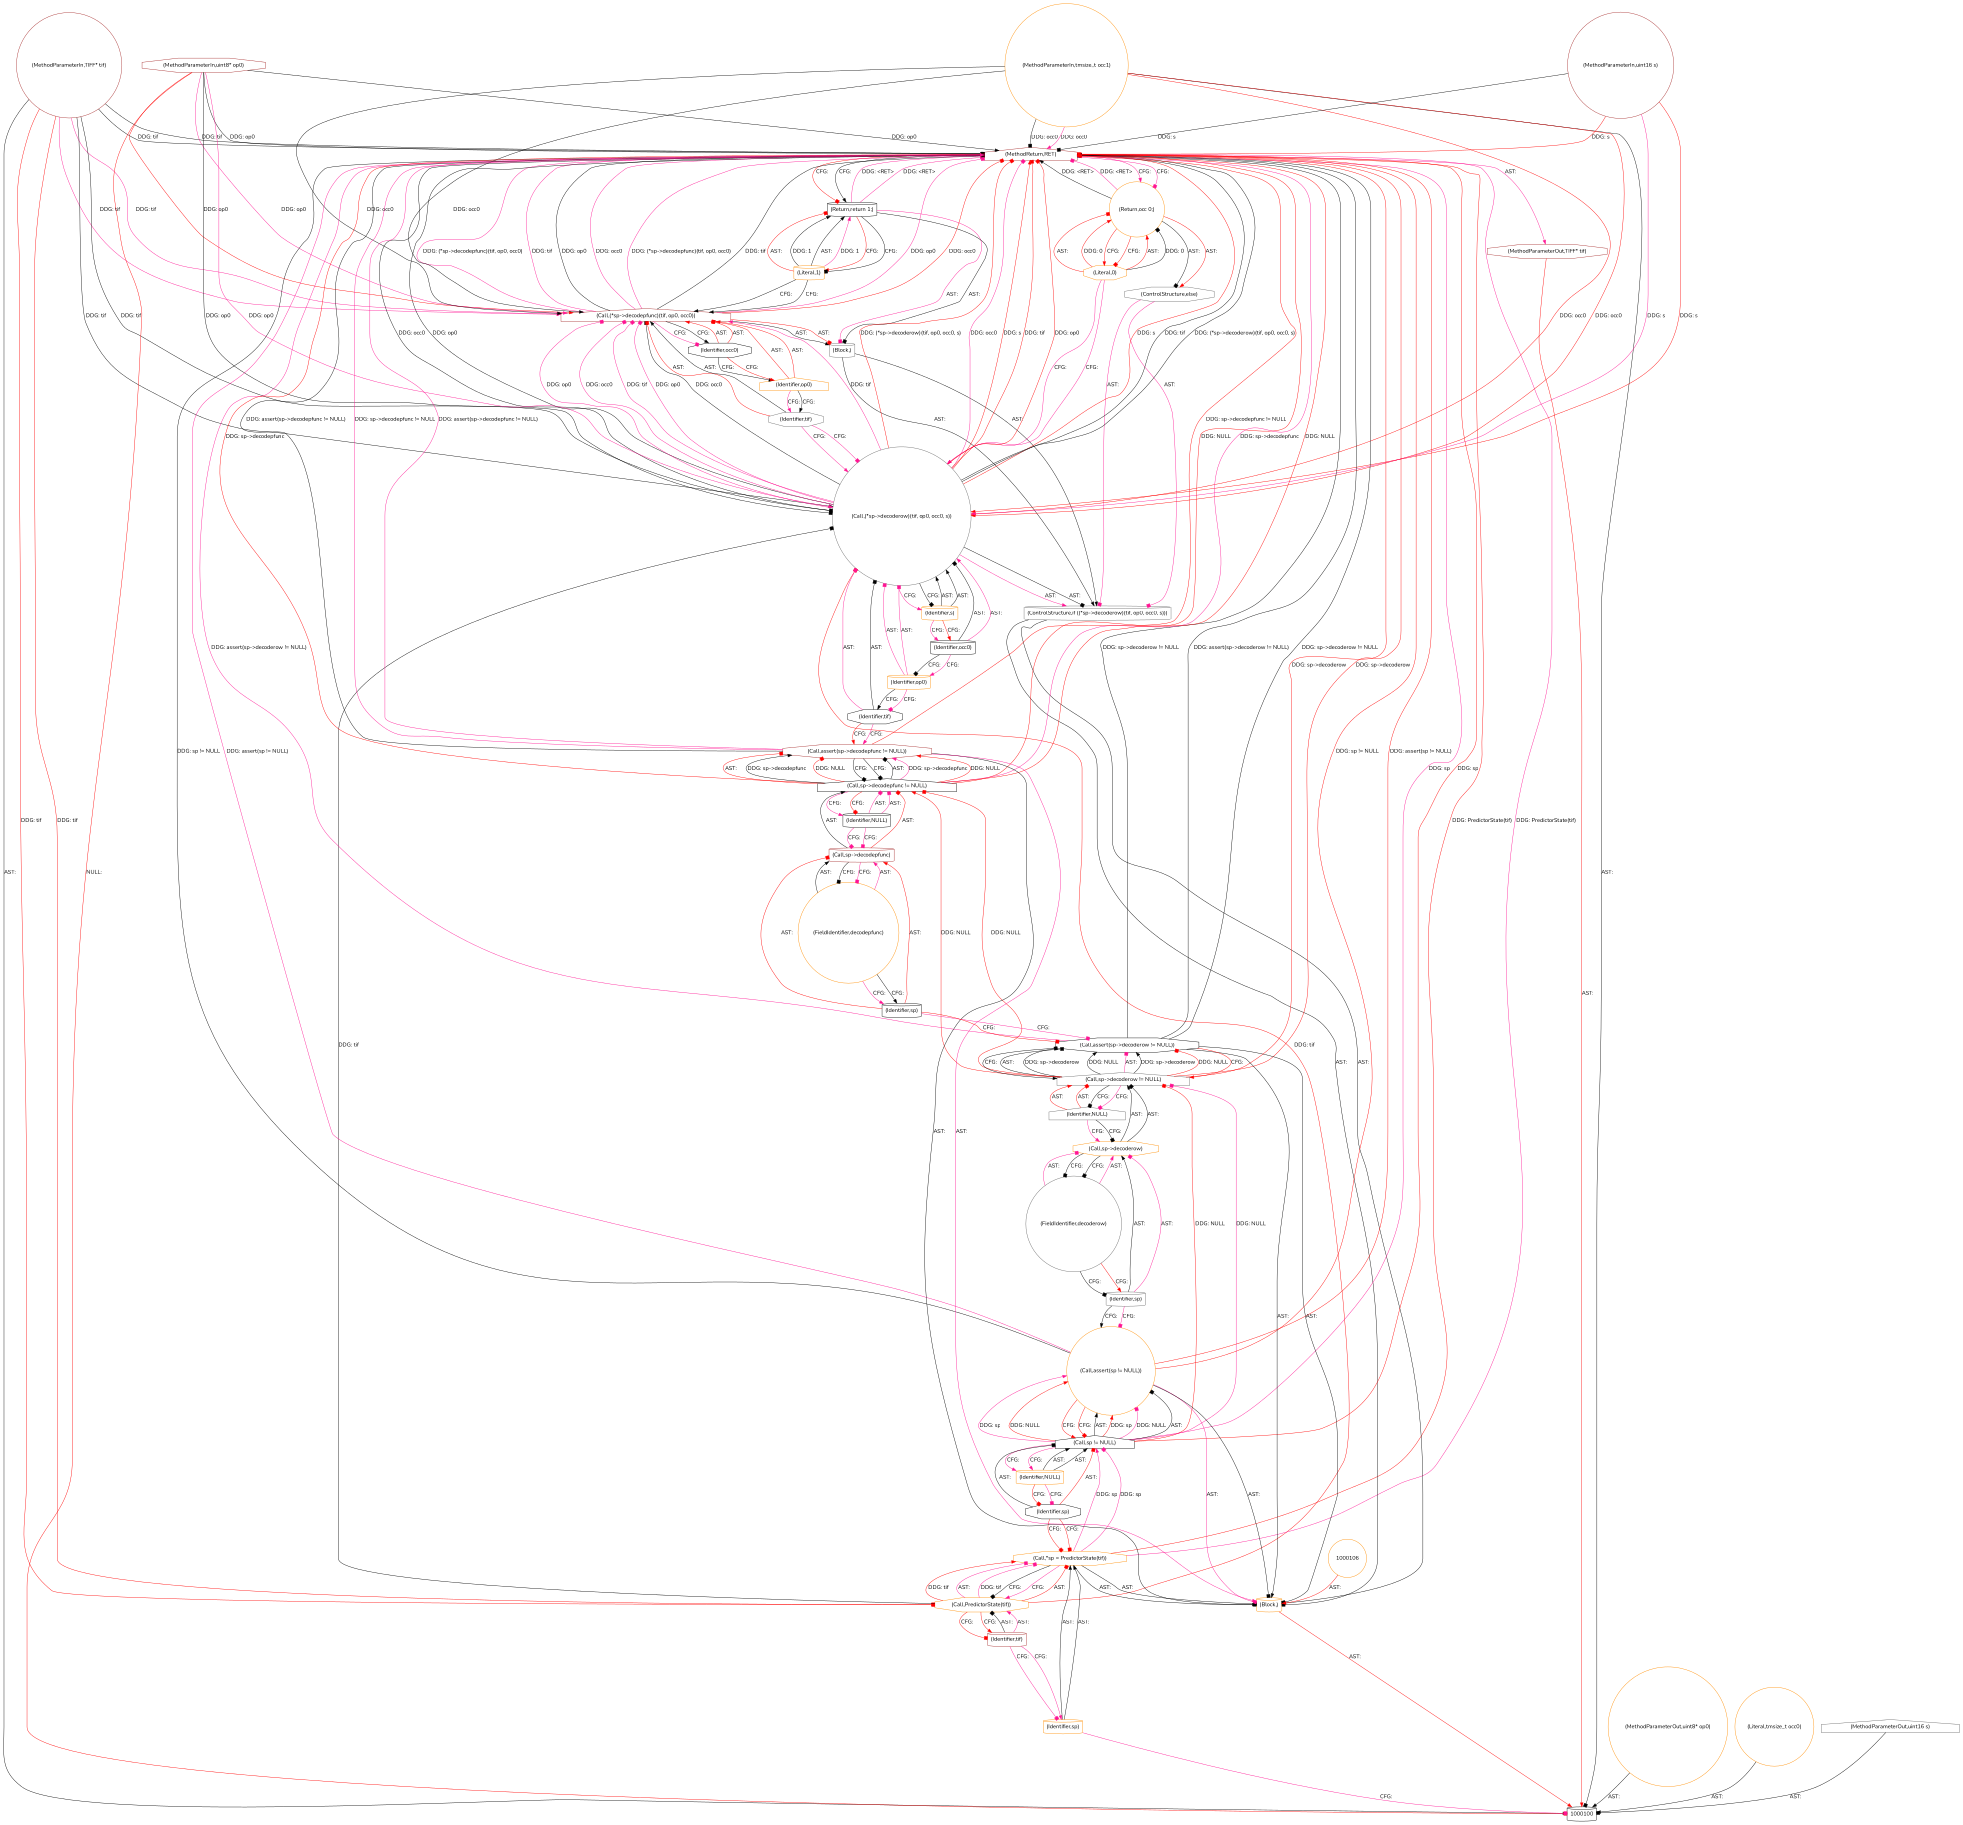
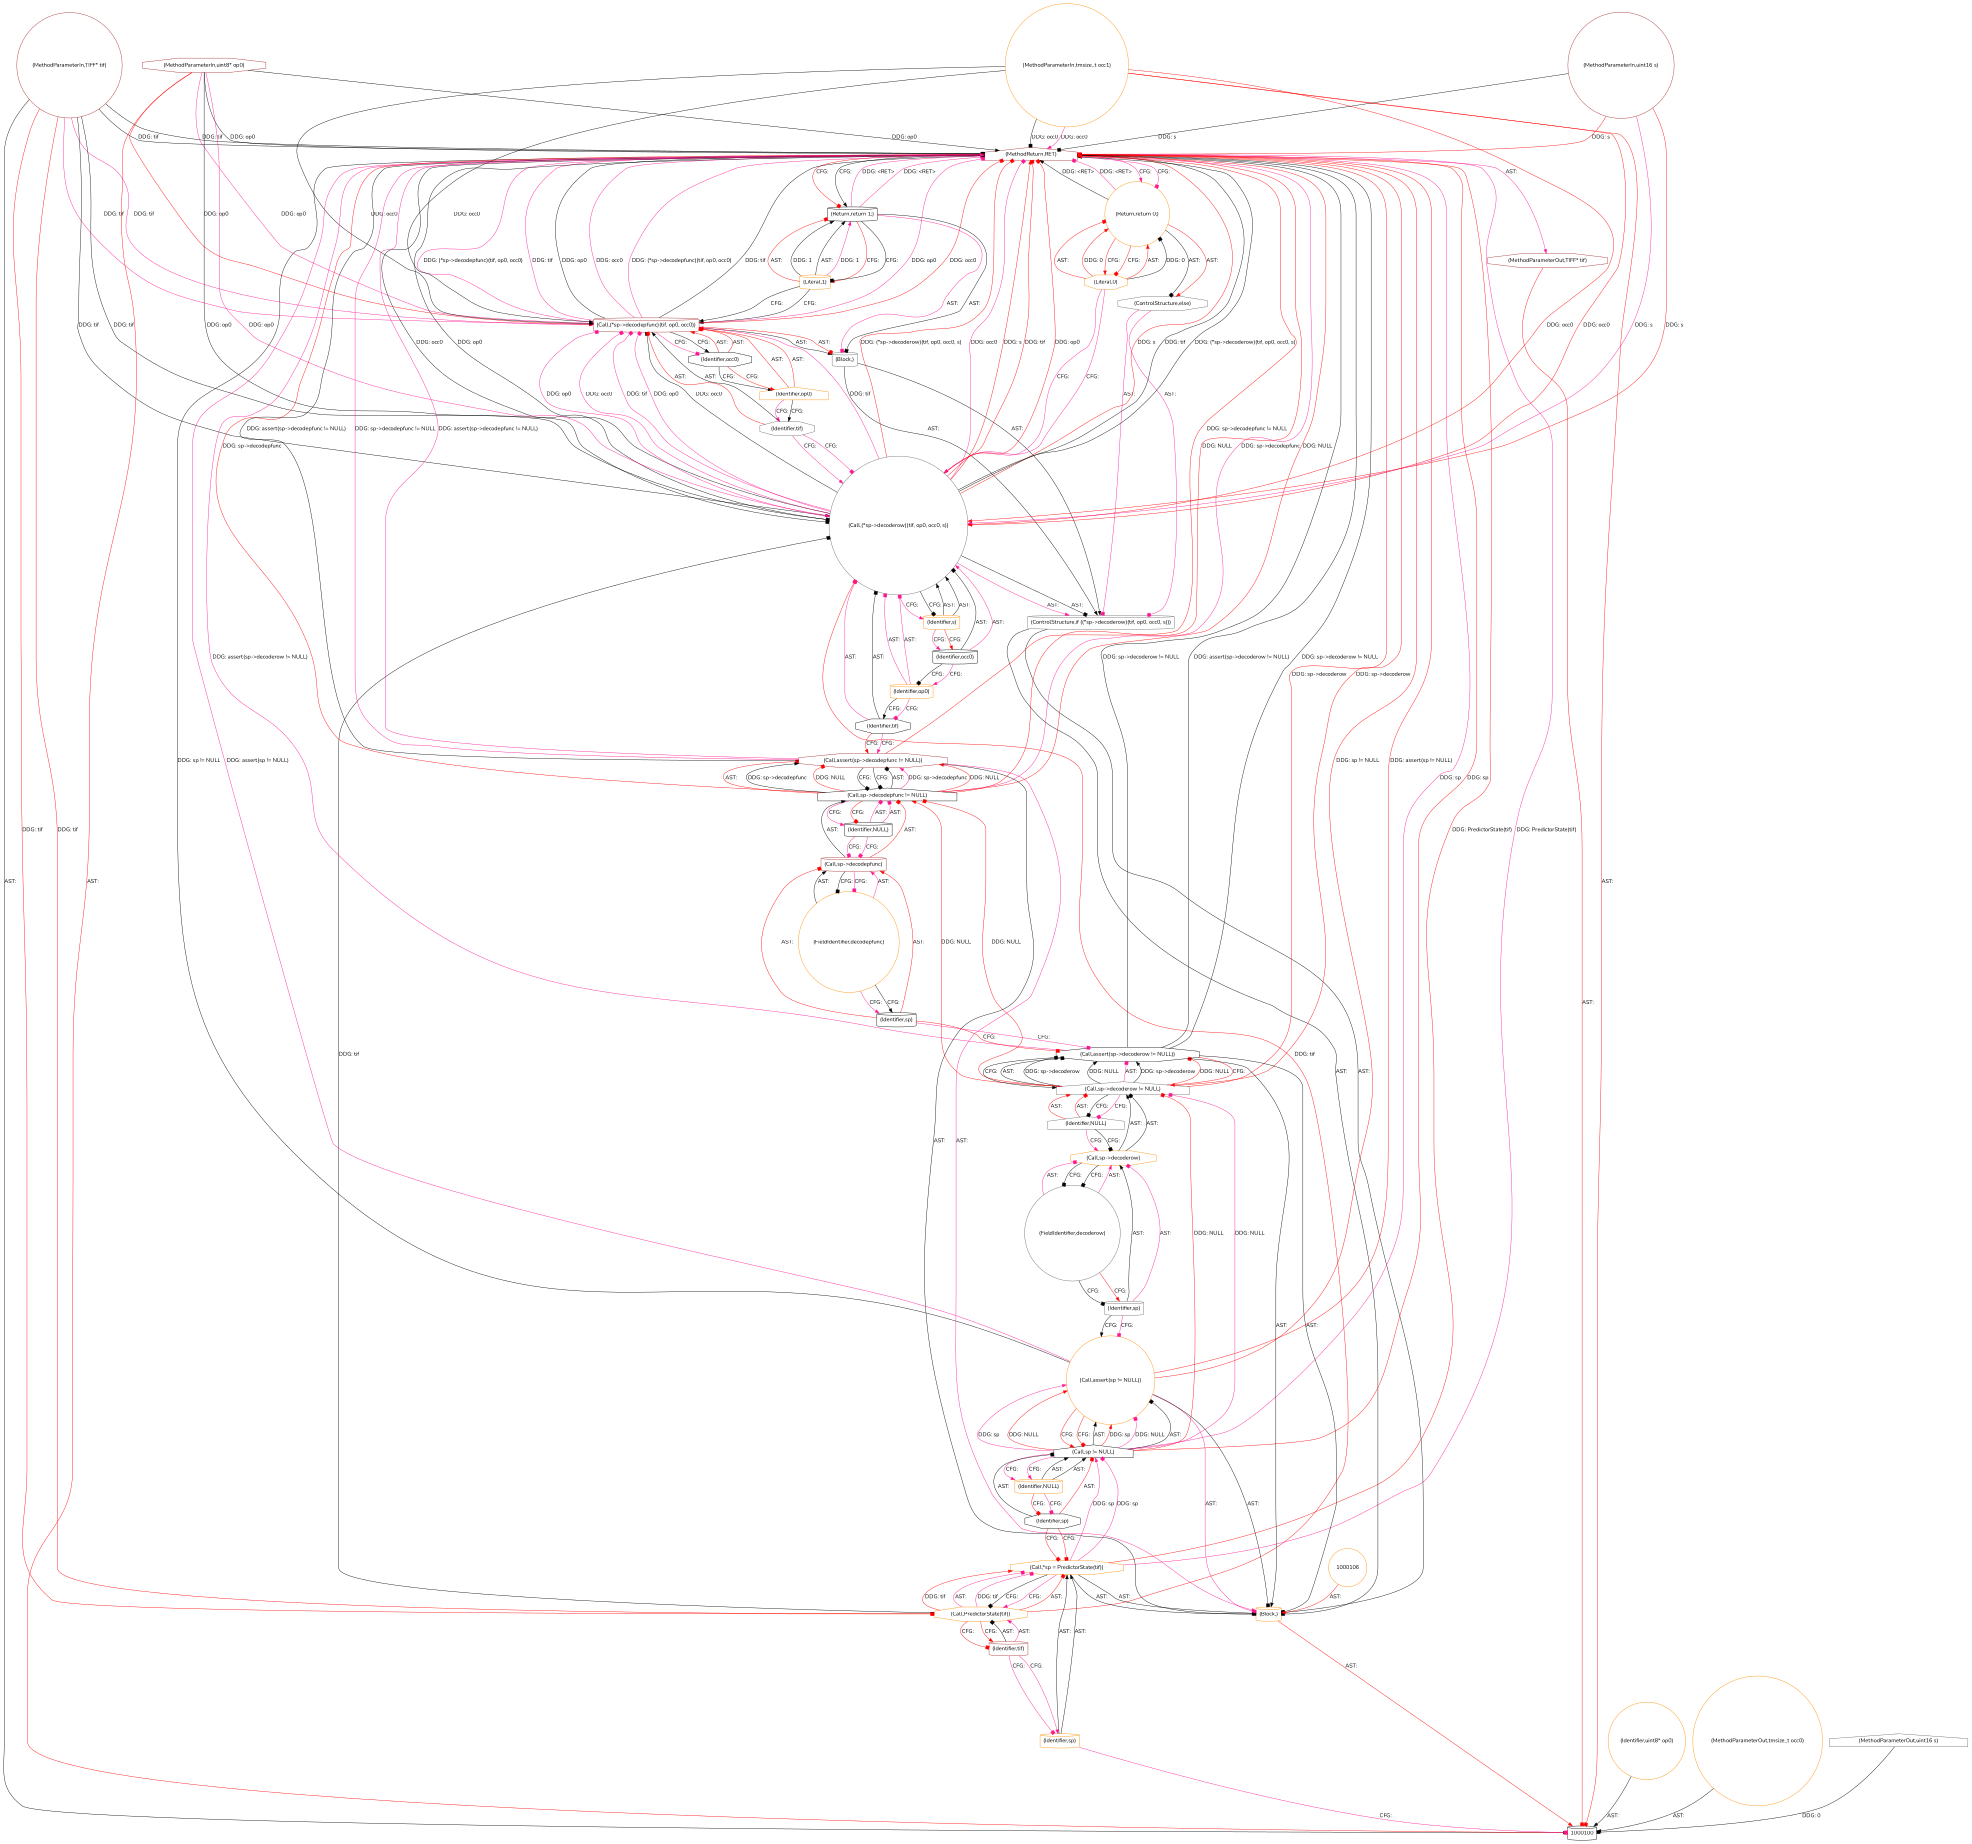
(1137, 209) -> (1137, 214)
(646, 316) -> (646, 325)
(1601, 718) -> (1602, 728)
(95, 872) -> (94, 882)
(1582, 1029) -> (1582, 1035)
(1668, 1727) -> (1647, 1741)
(1774, 1727) -> (1758, 1741)
(1796, 1797) -> (1811, 1816)
